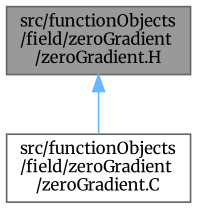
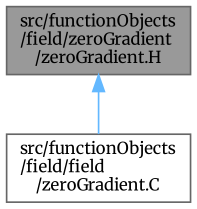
(99, 168) -> (99, 168)
